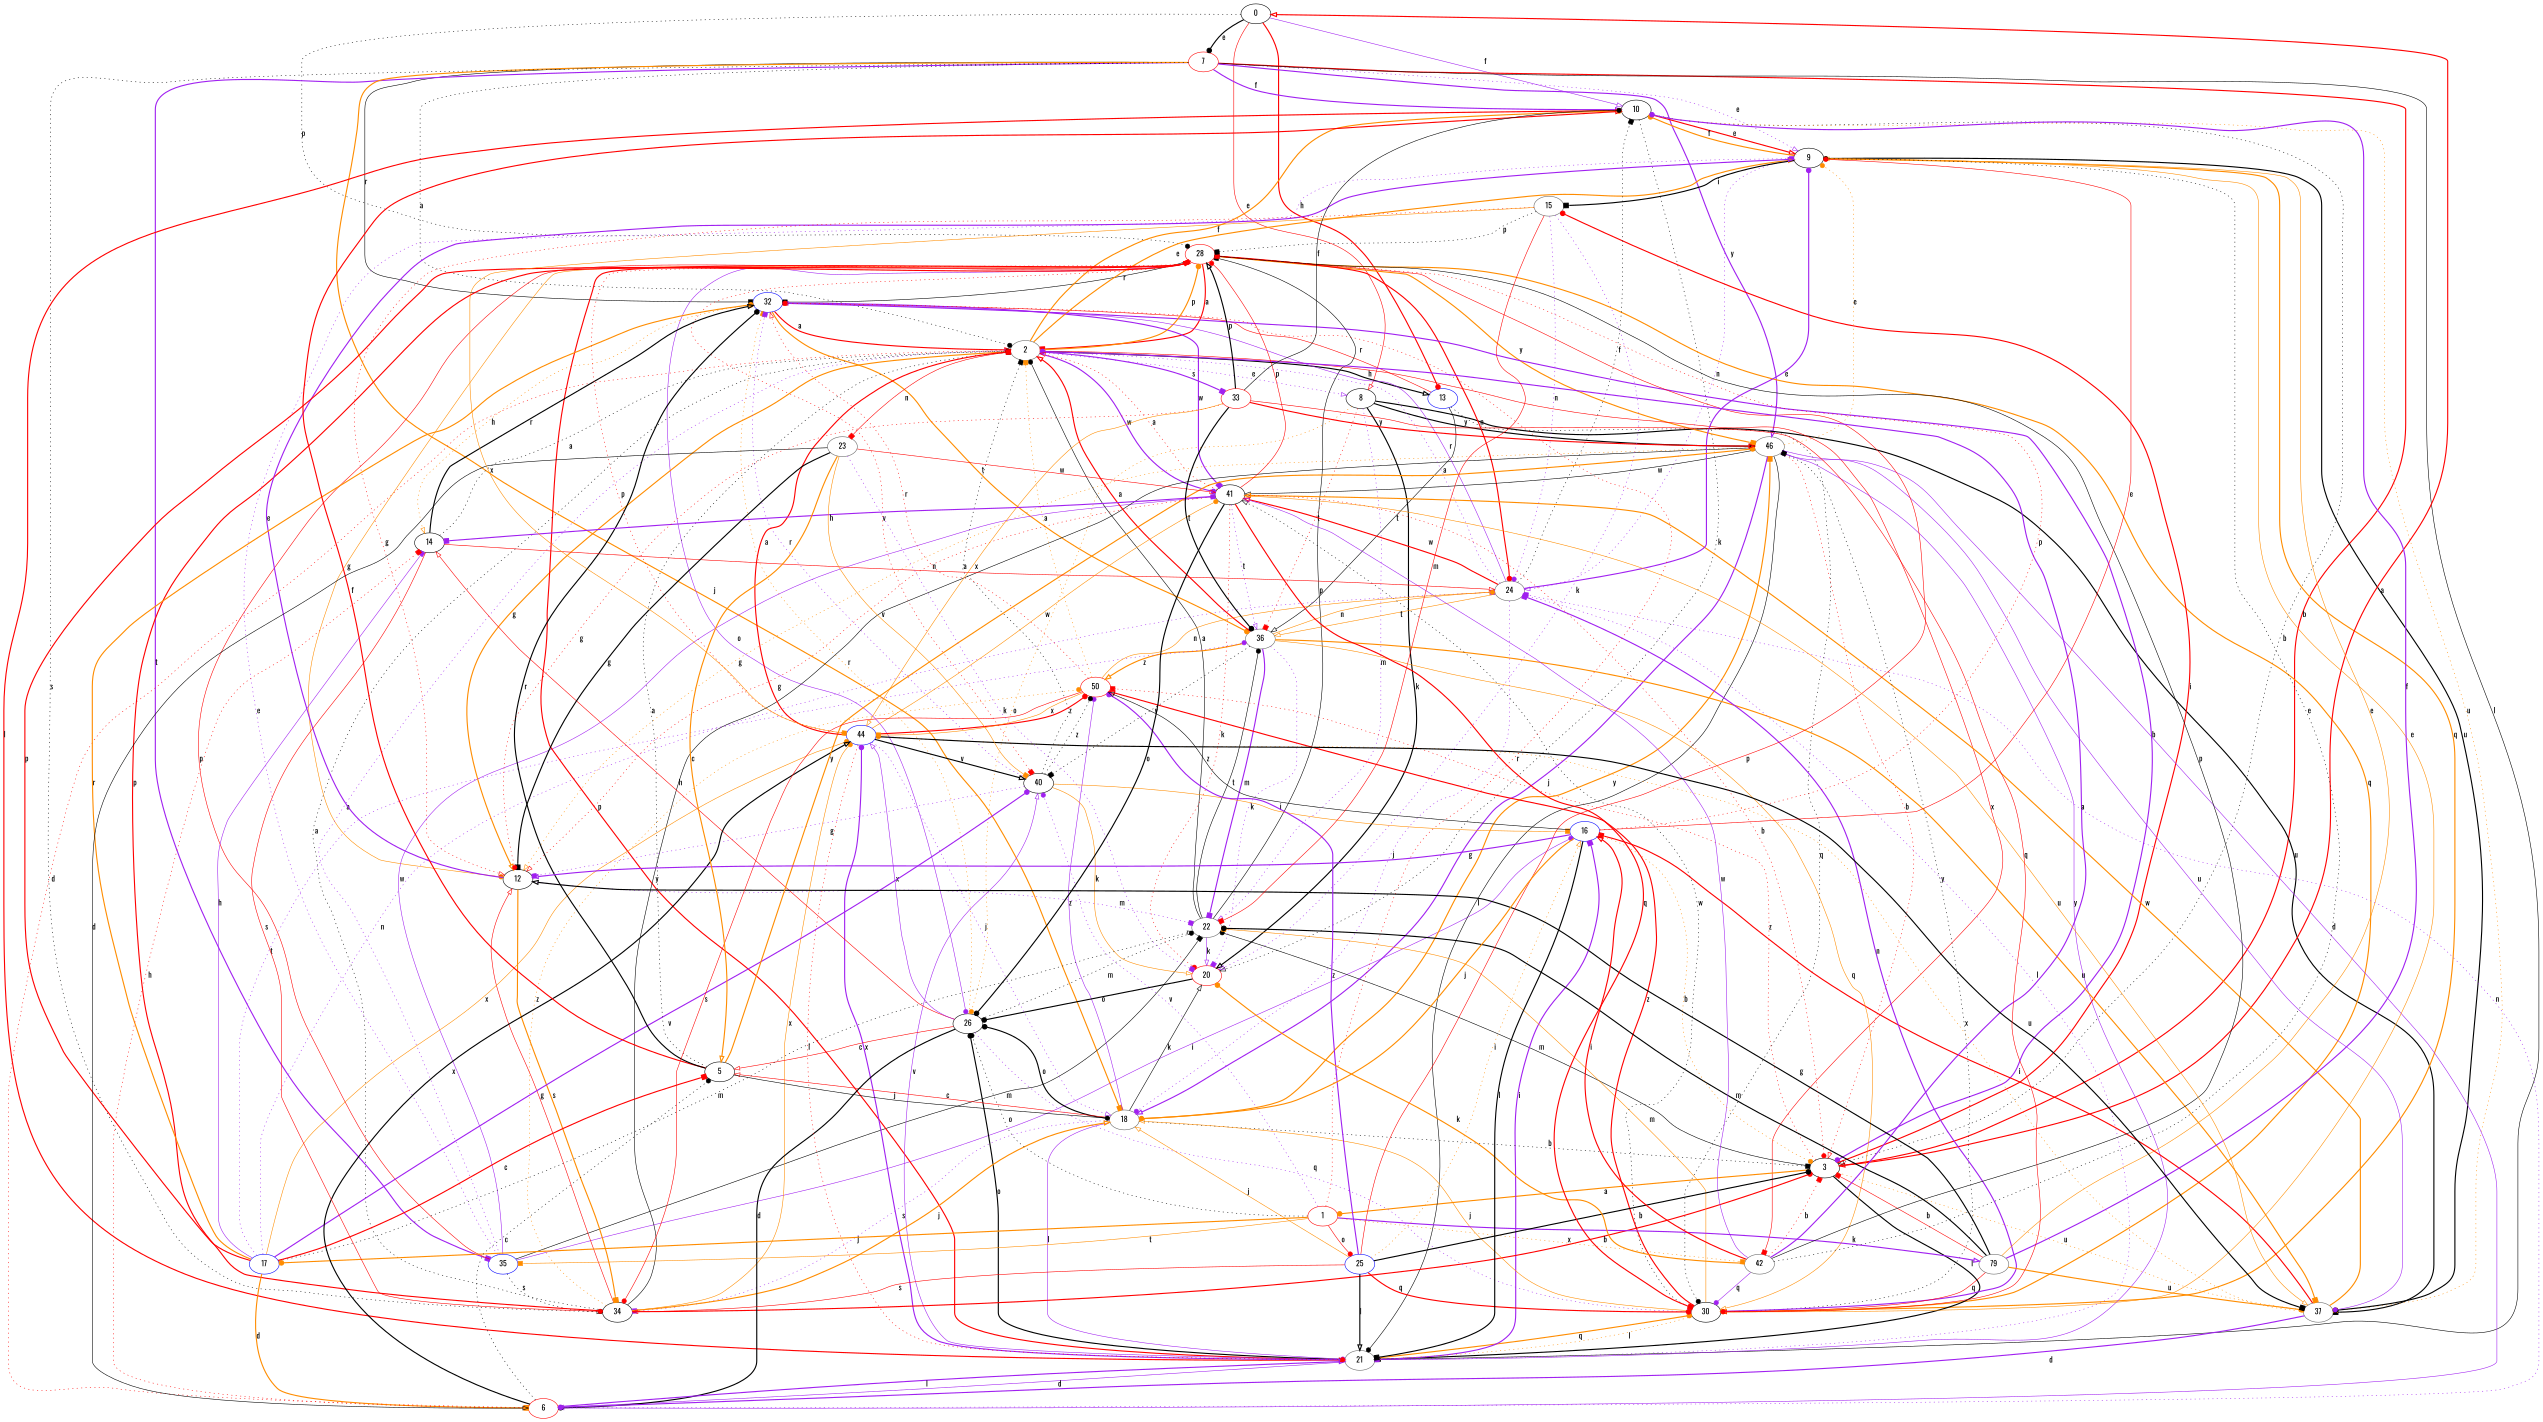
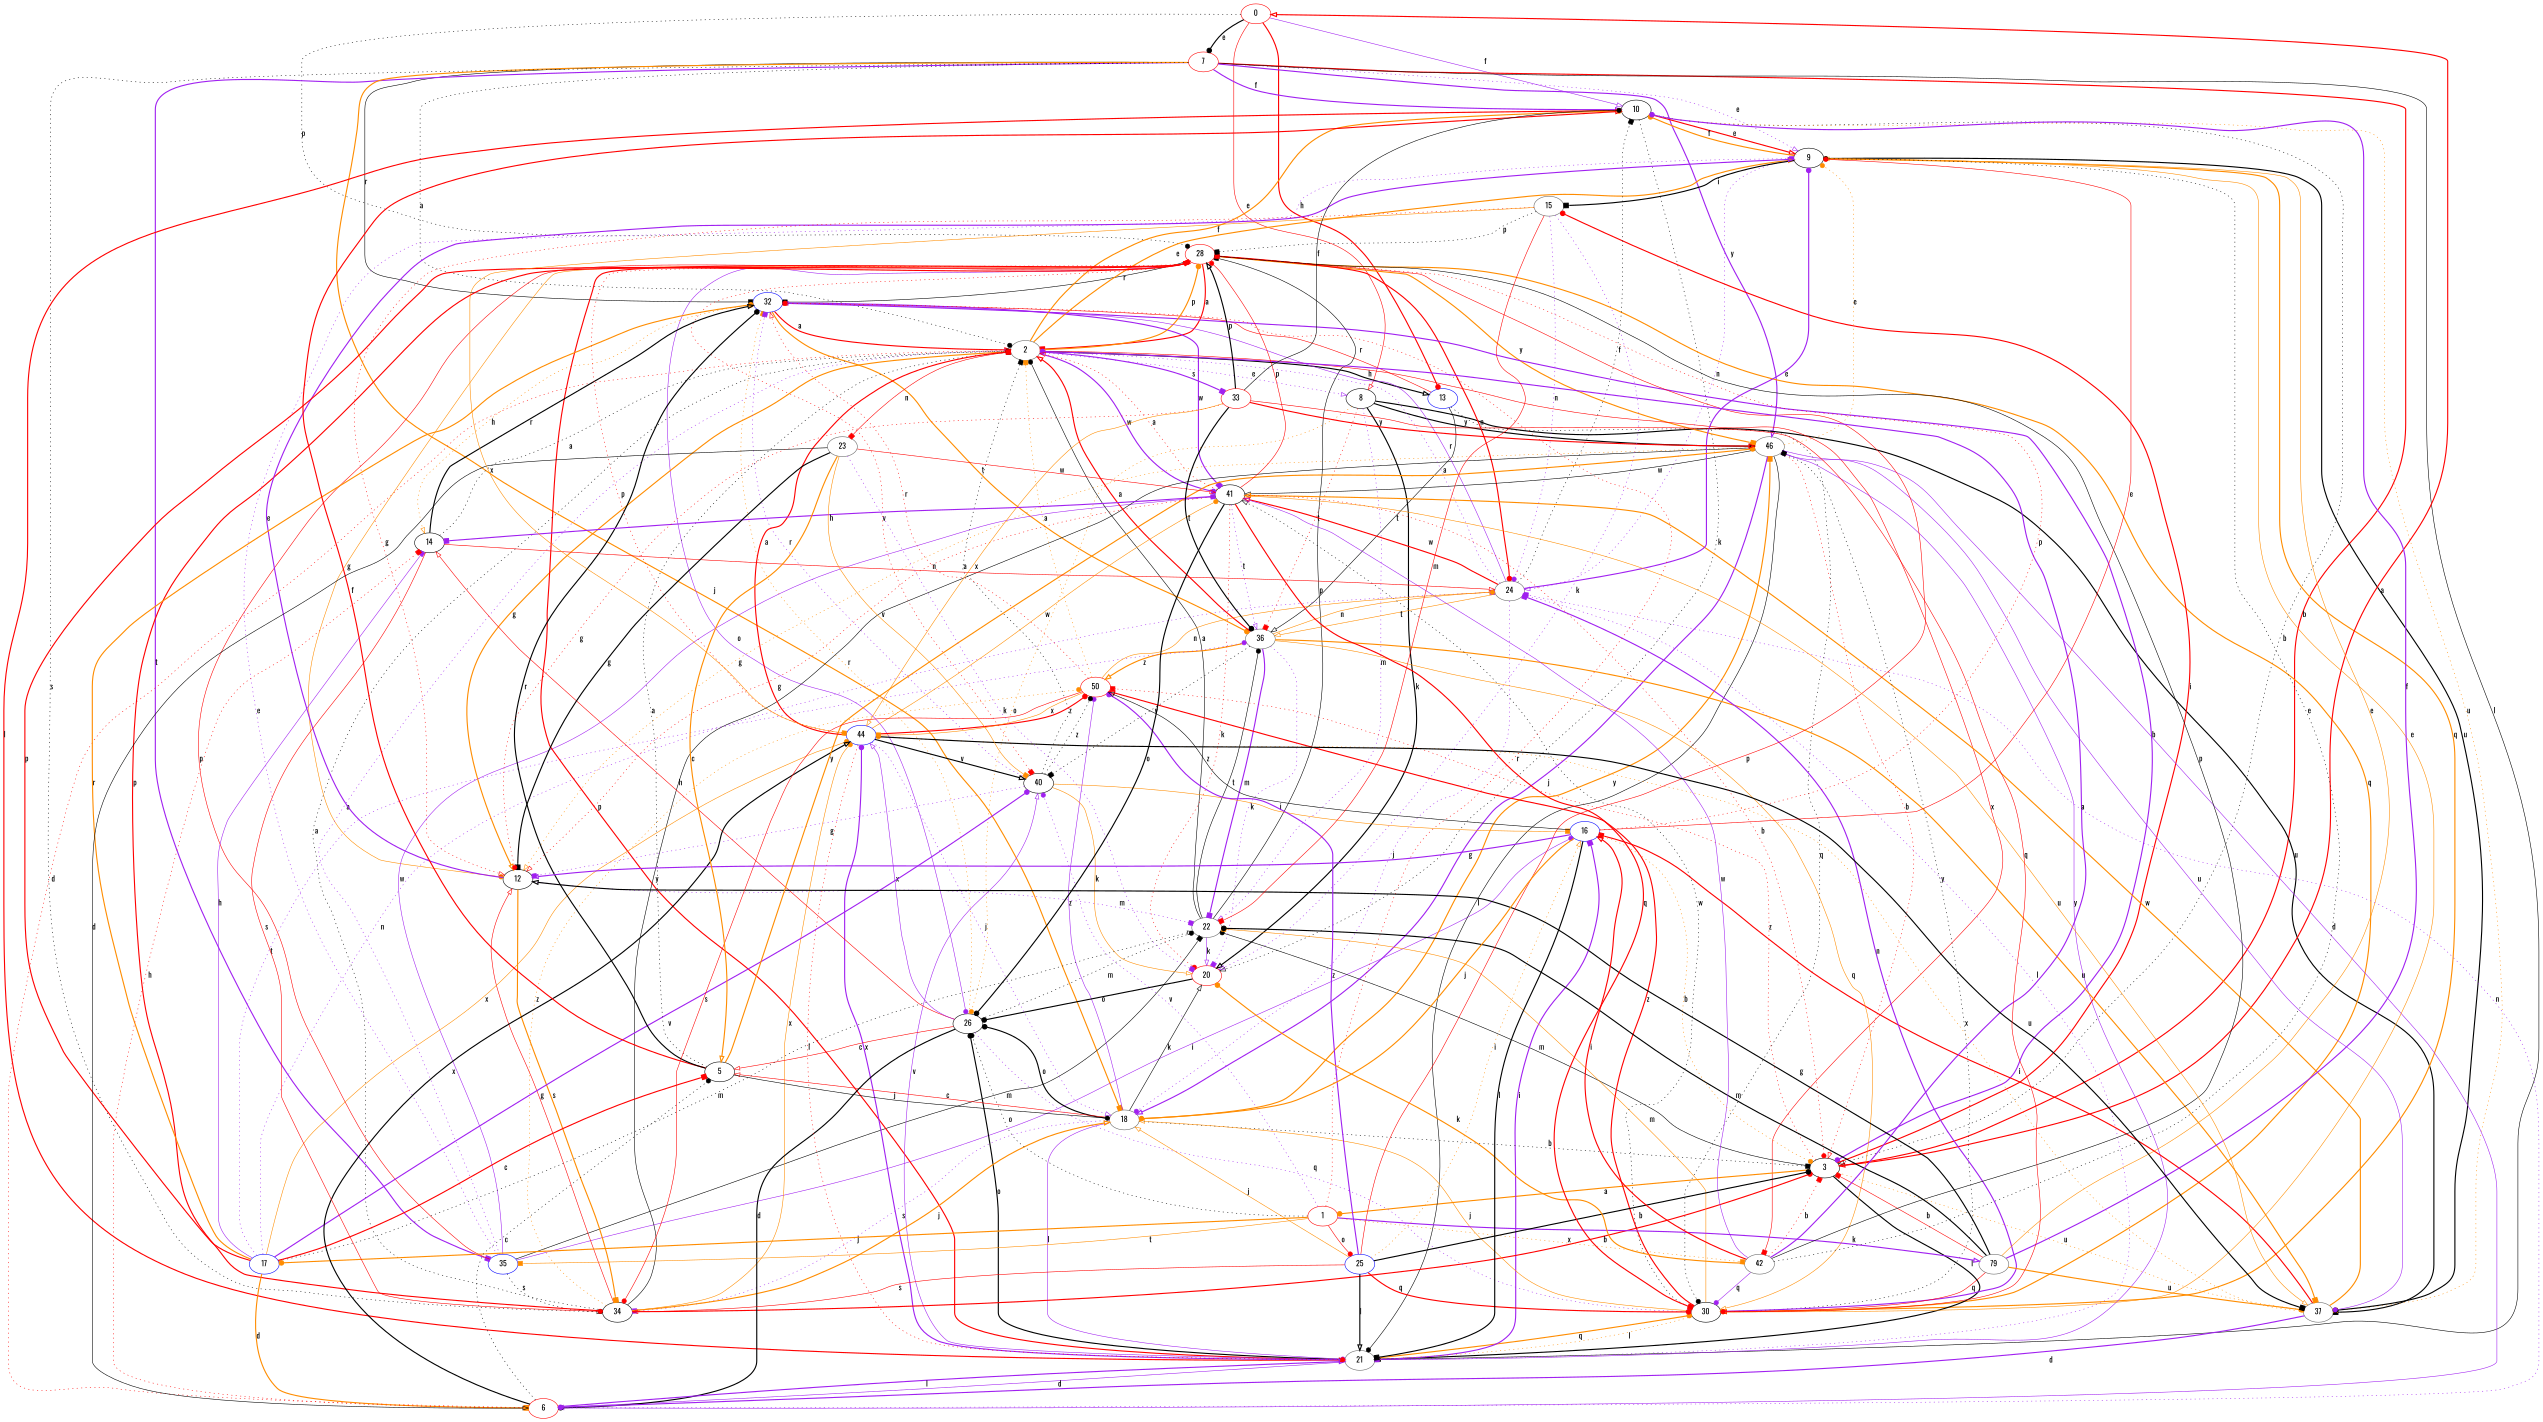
(1256, 14) -> (1256, 14)
